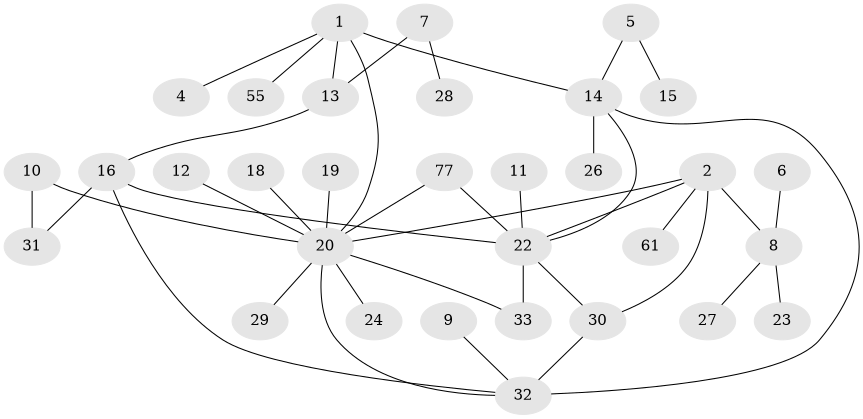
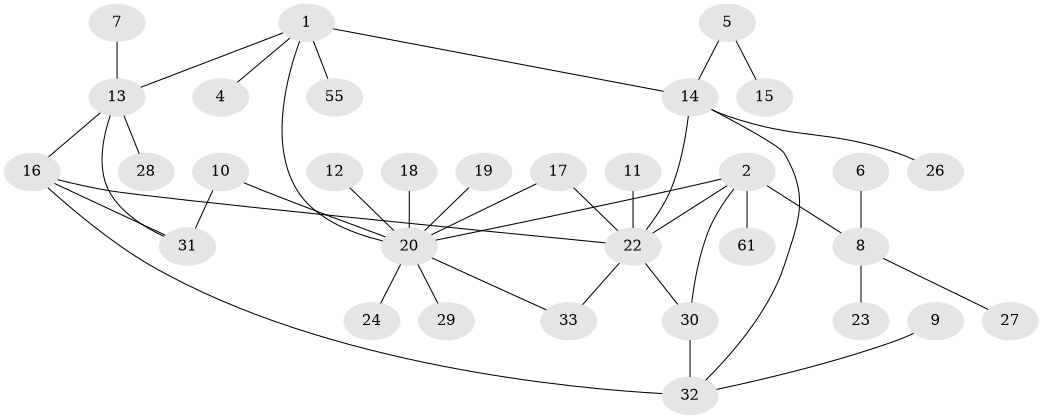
(435, 63) -> (132, 135)
(444, 172) -> (558, 172)
none -> (105, 182)
(374, 369) -> none
